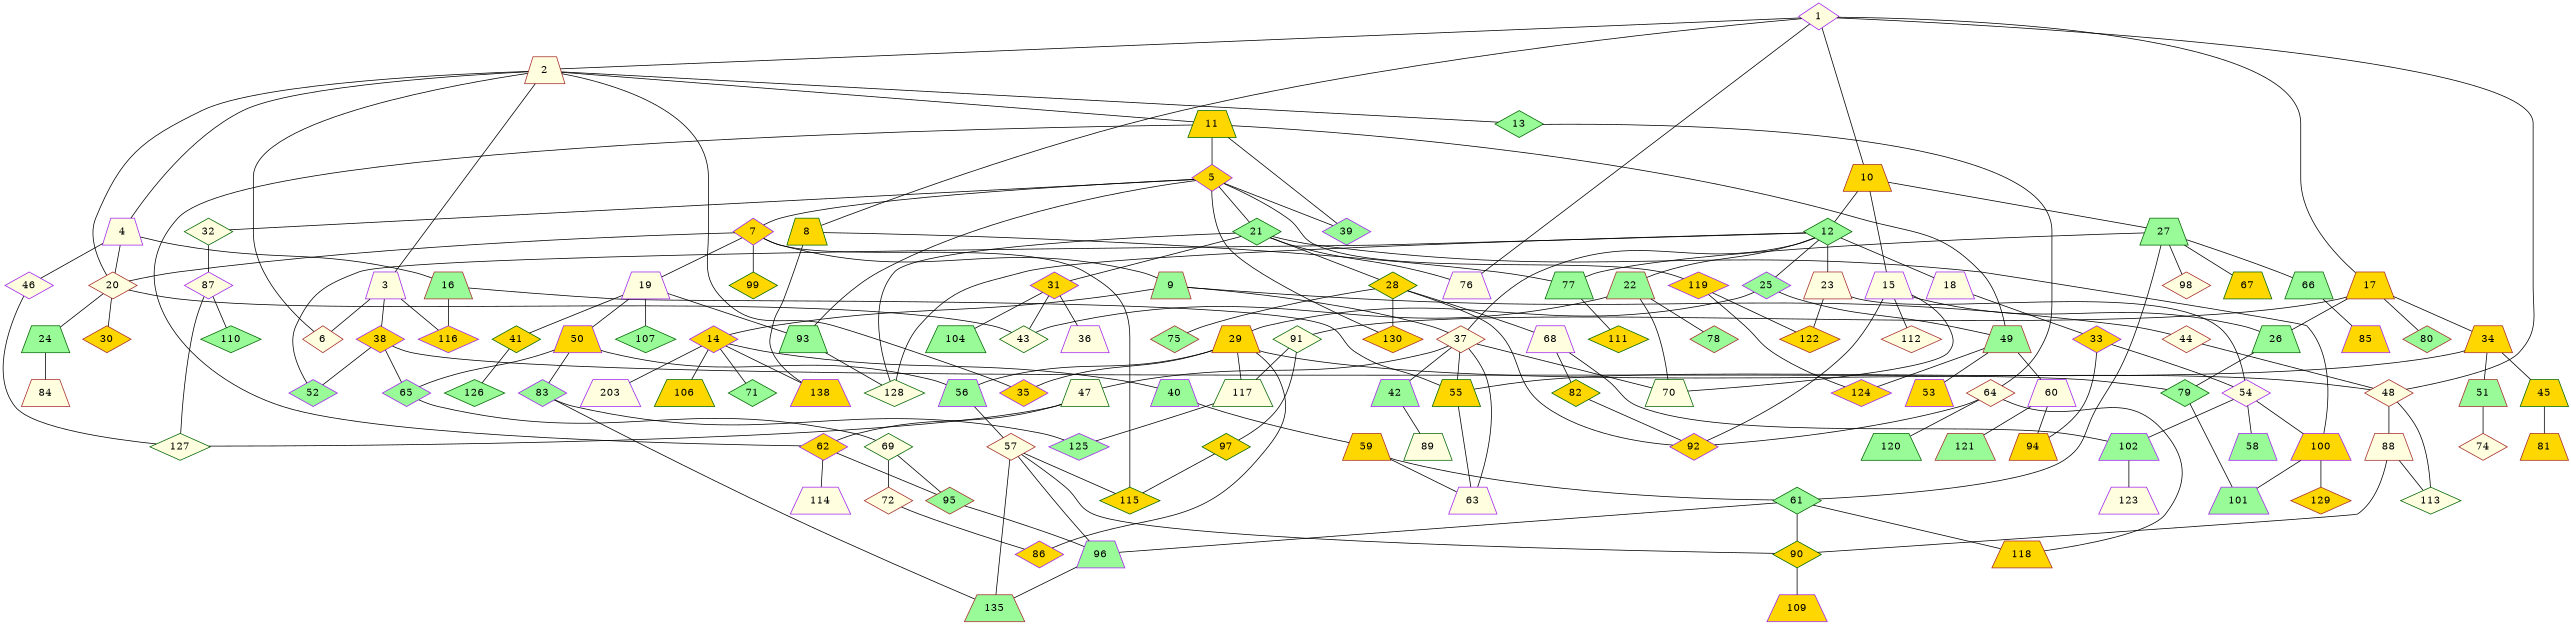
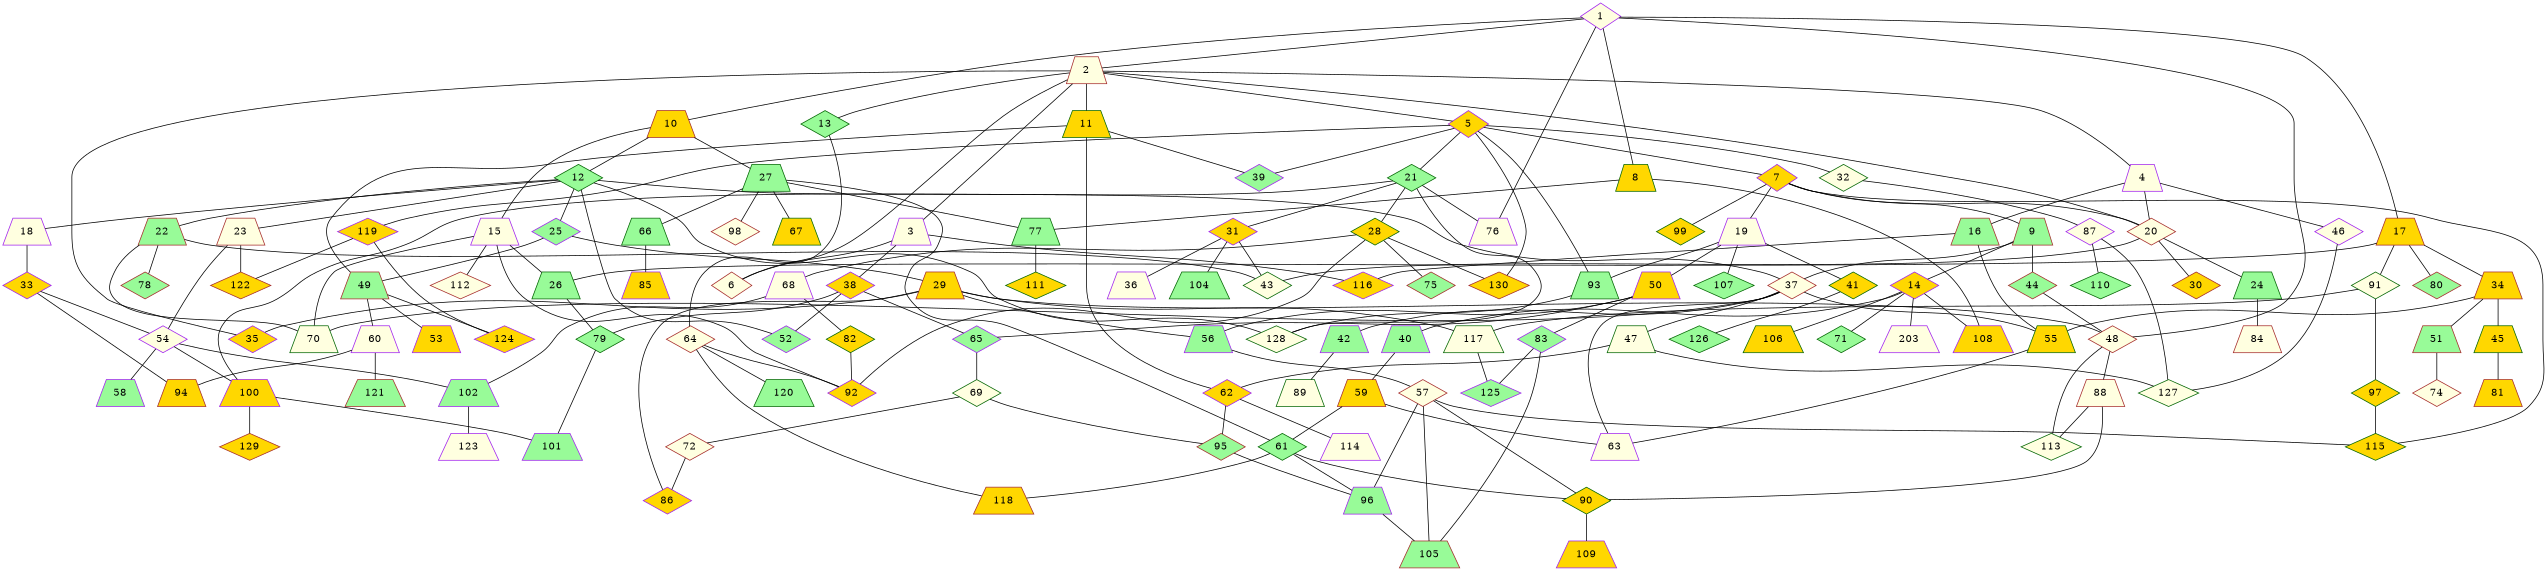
(1212, 151) -> (1278, 97)
(2186, 339) -> (2033, 285)
(821, 393) -> (1983, 339)
(995, 608) -> (1430, 554)
